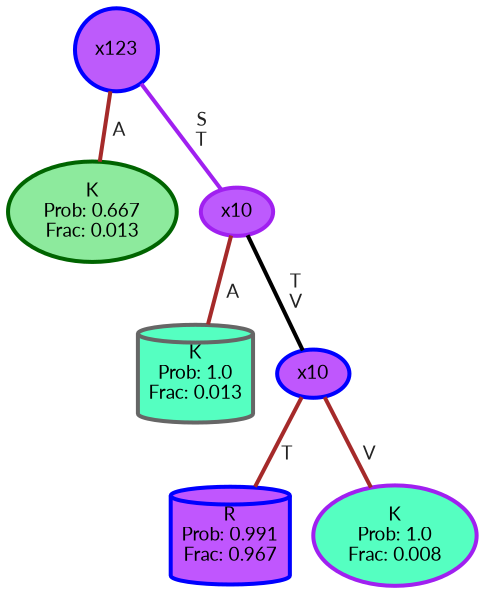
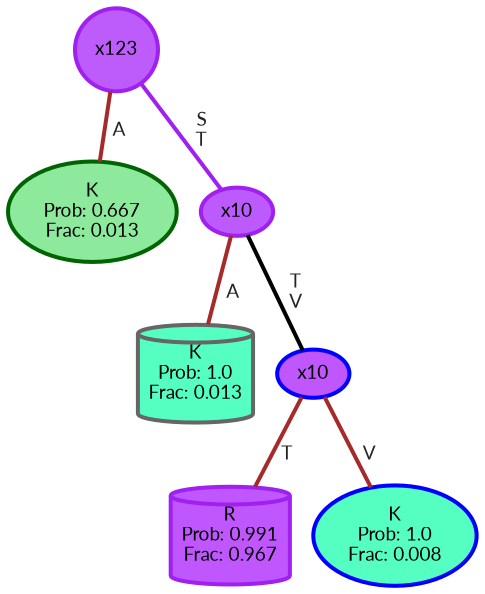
(116, 50) -> (116, 50)
(230, 536) -> (230, 536)
(395, 536) -> (395, 536)
